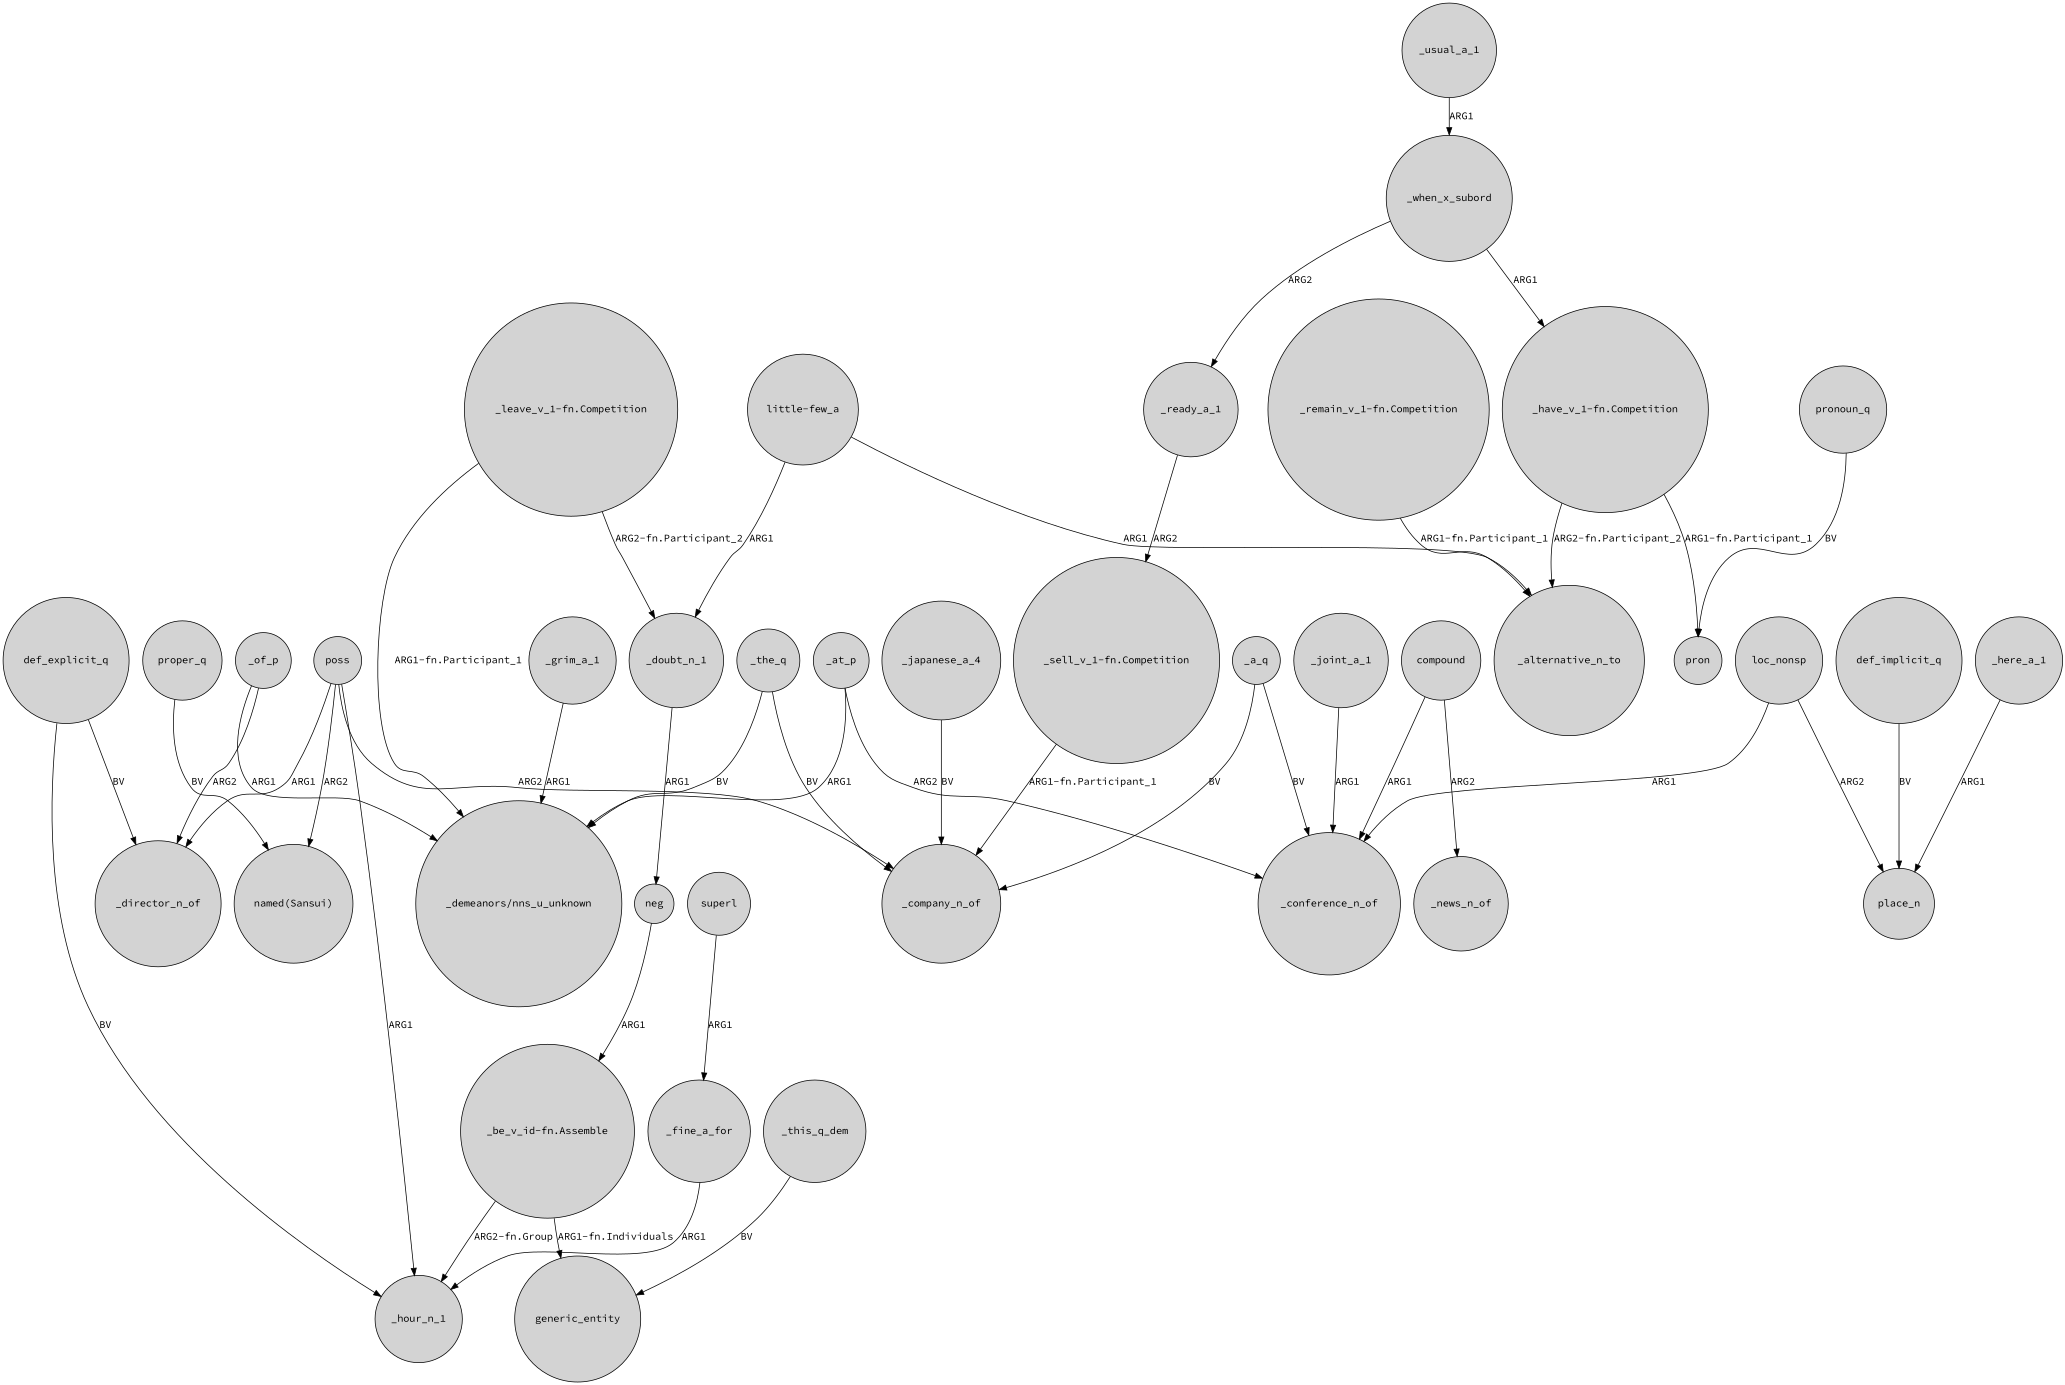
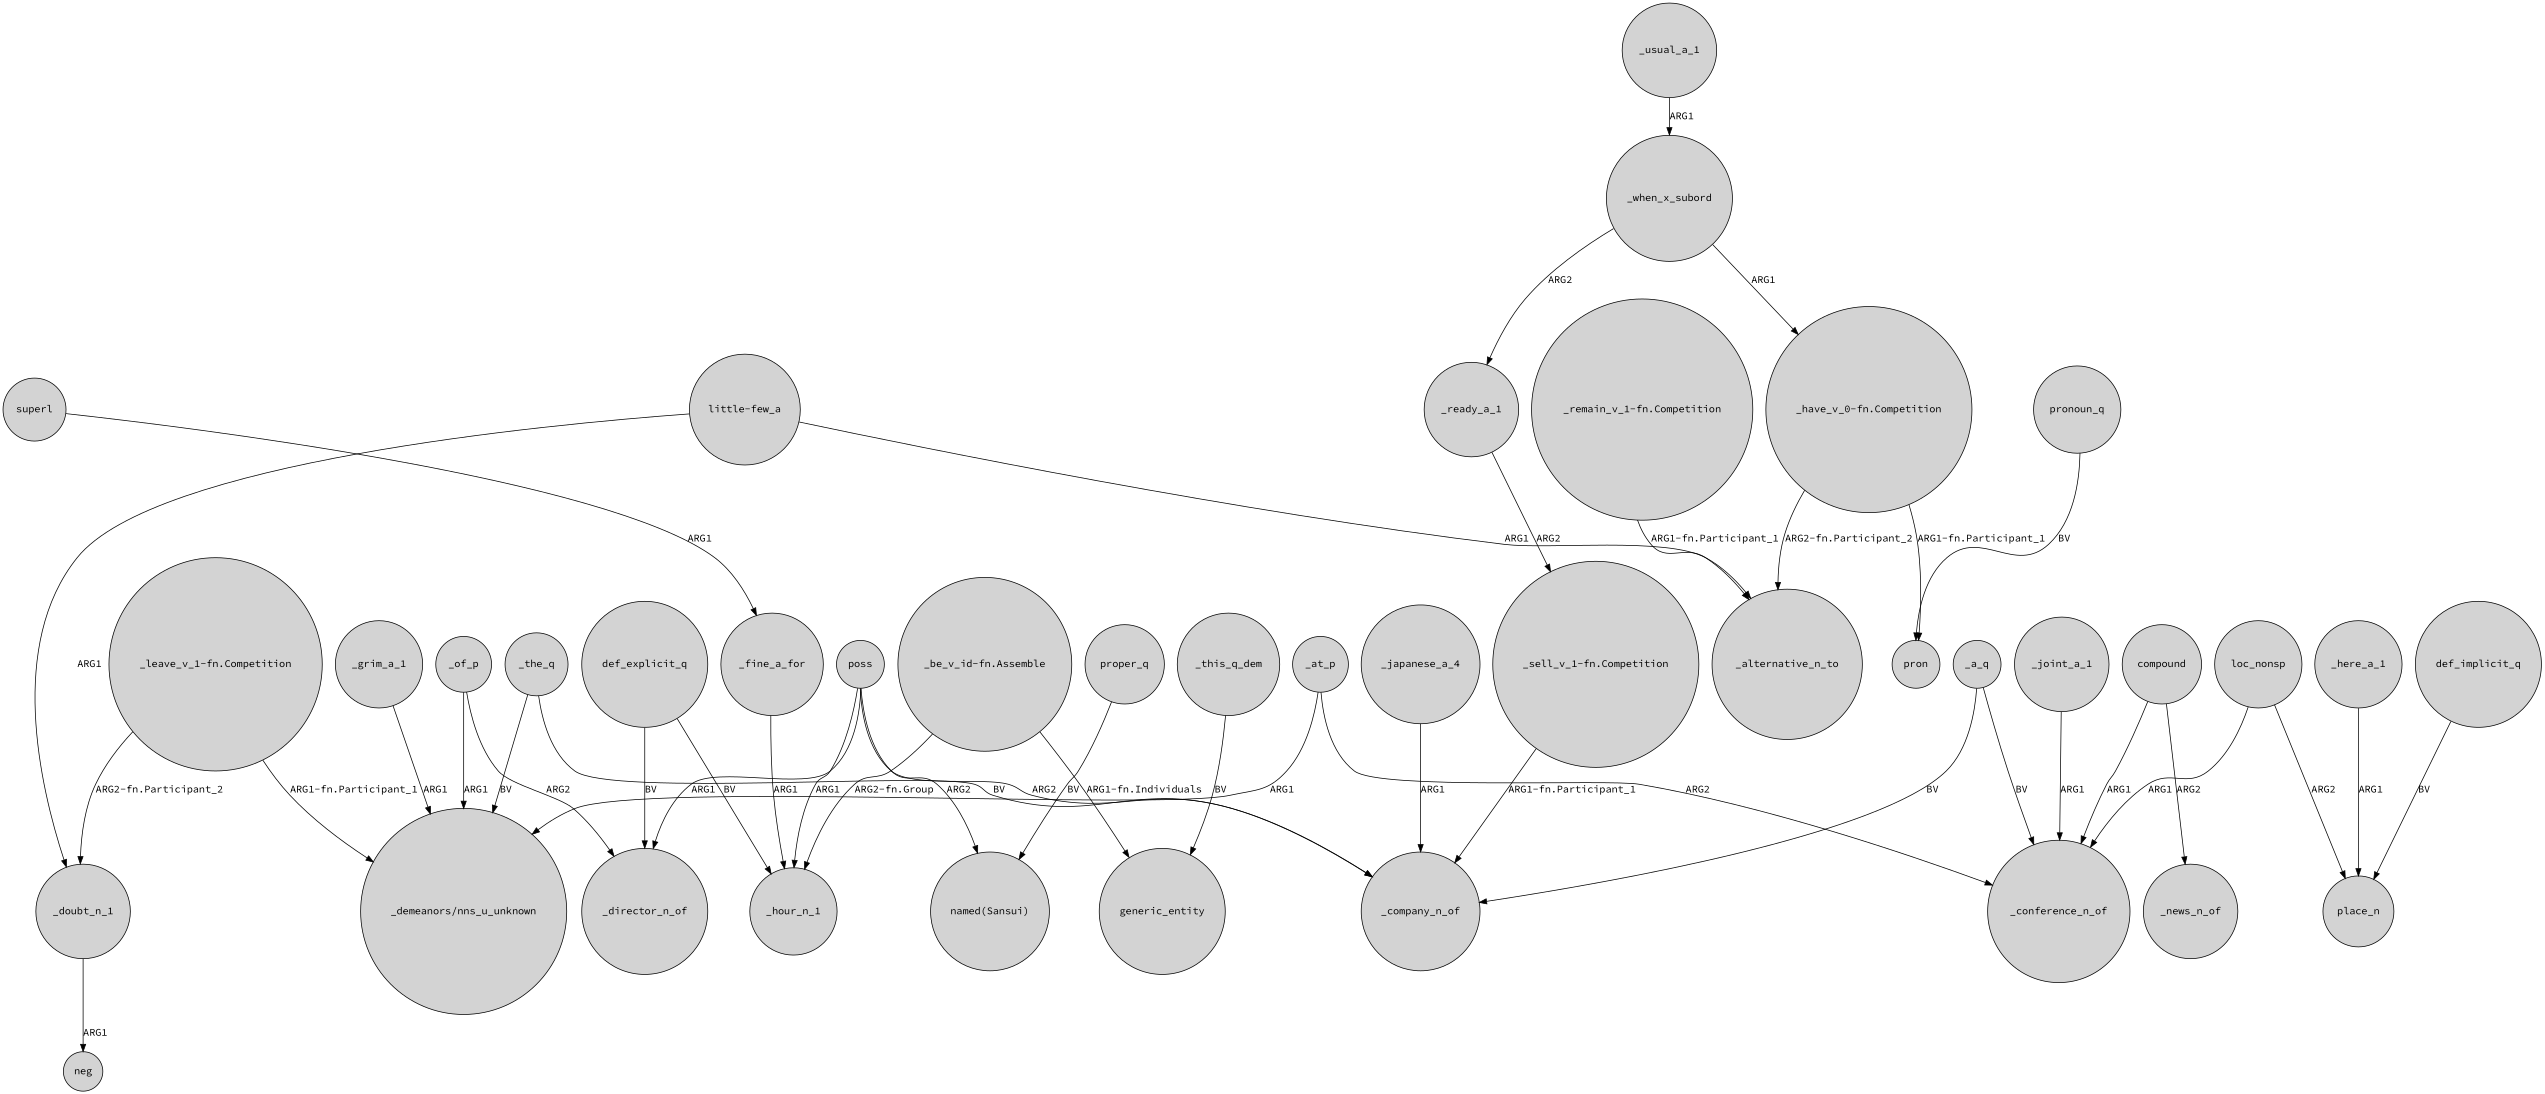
(1605, 410) -> (1869, 410)
(948, 782) -> (1433, 790)
(634, 992) -> none
